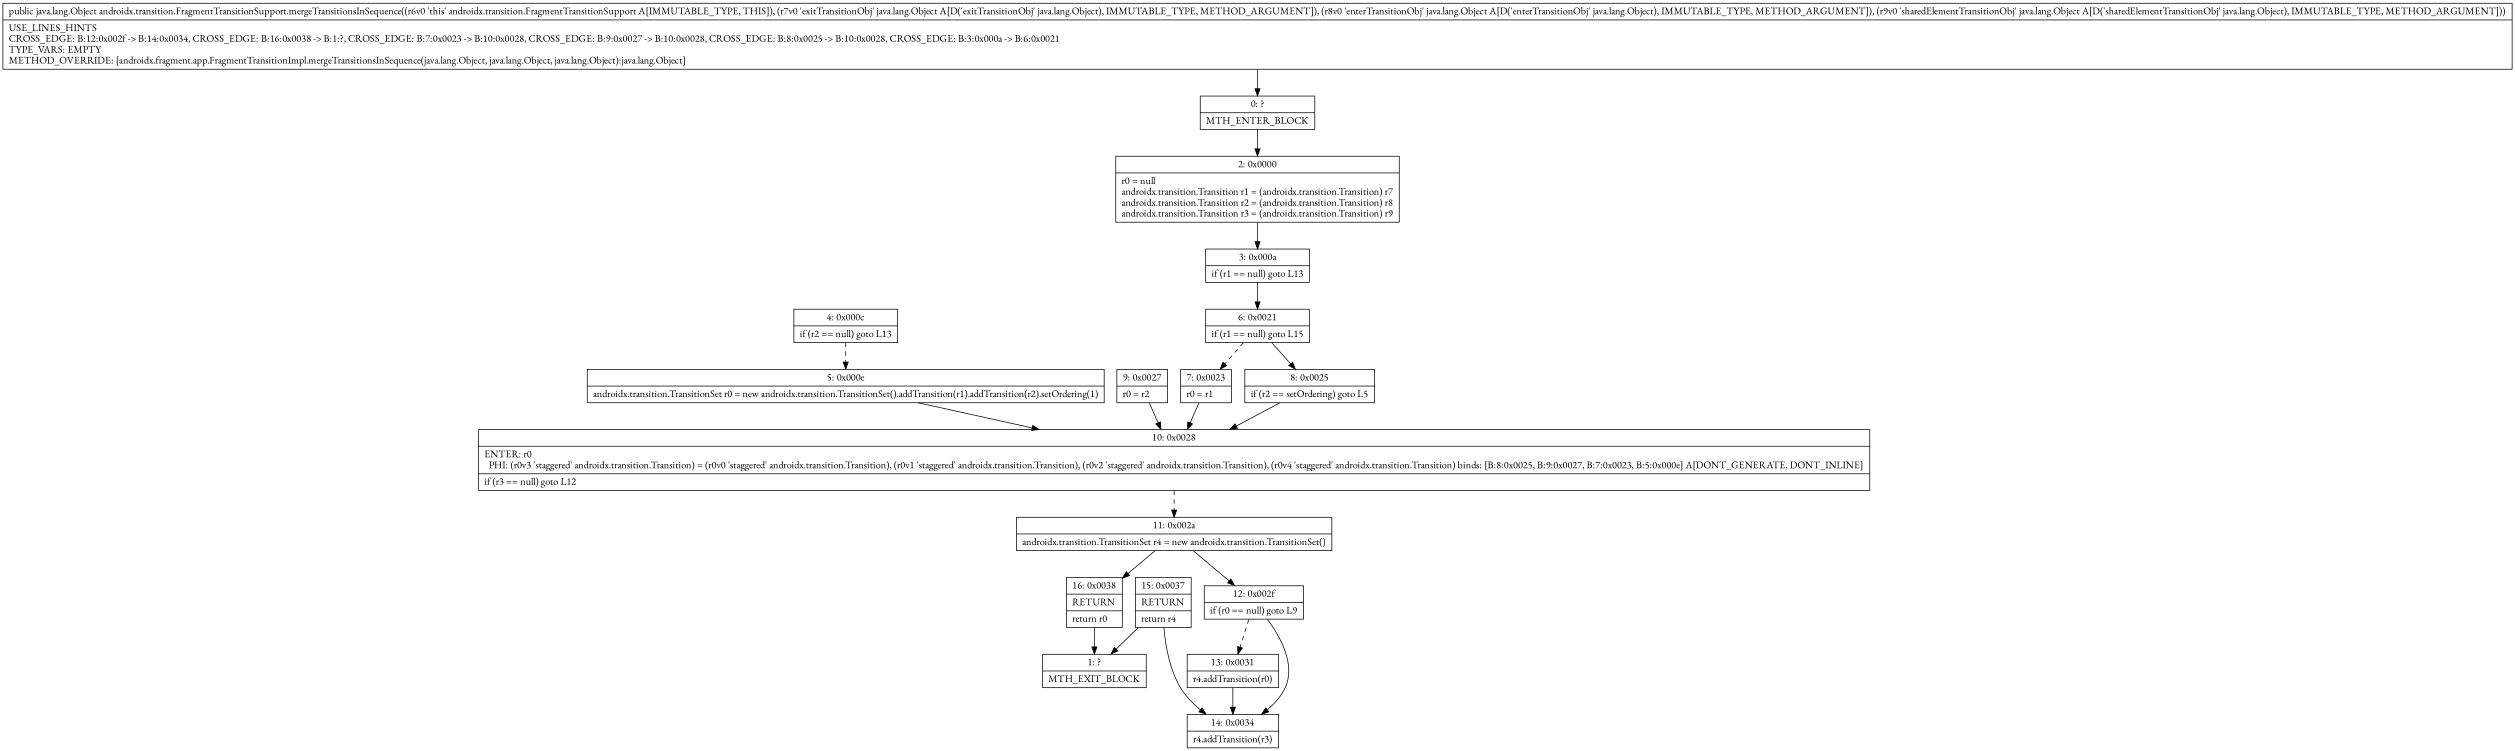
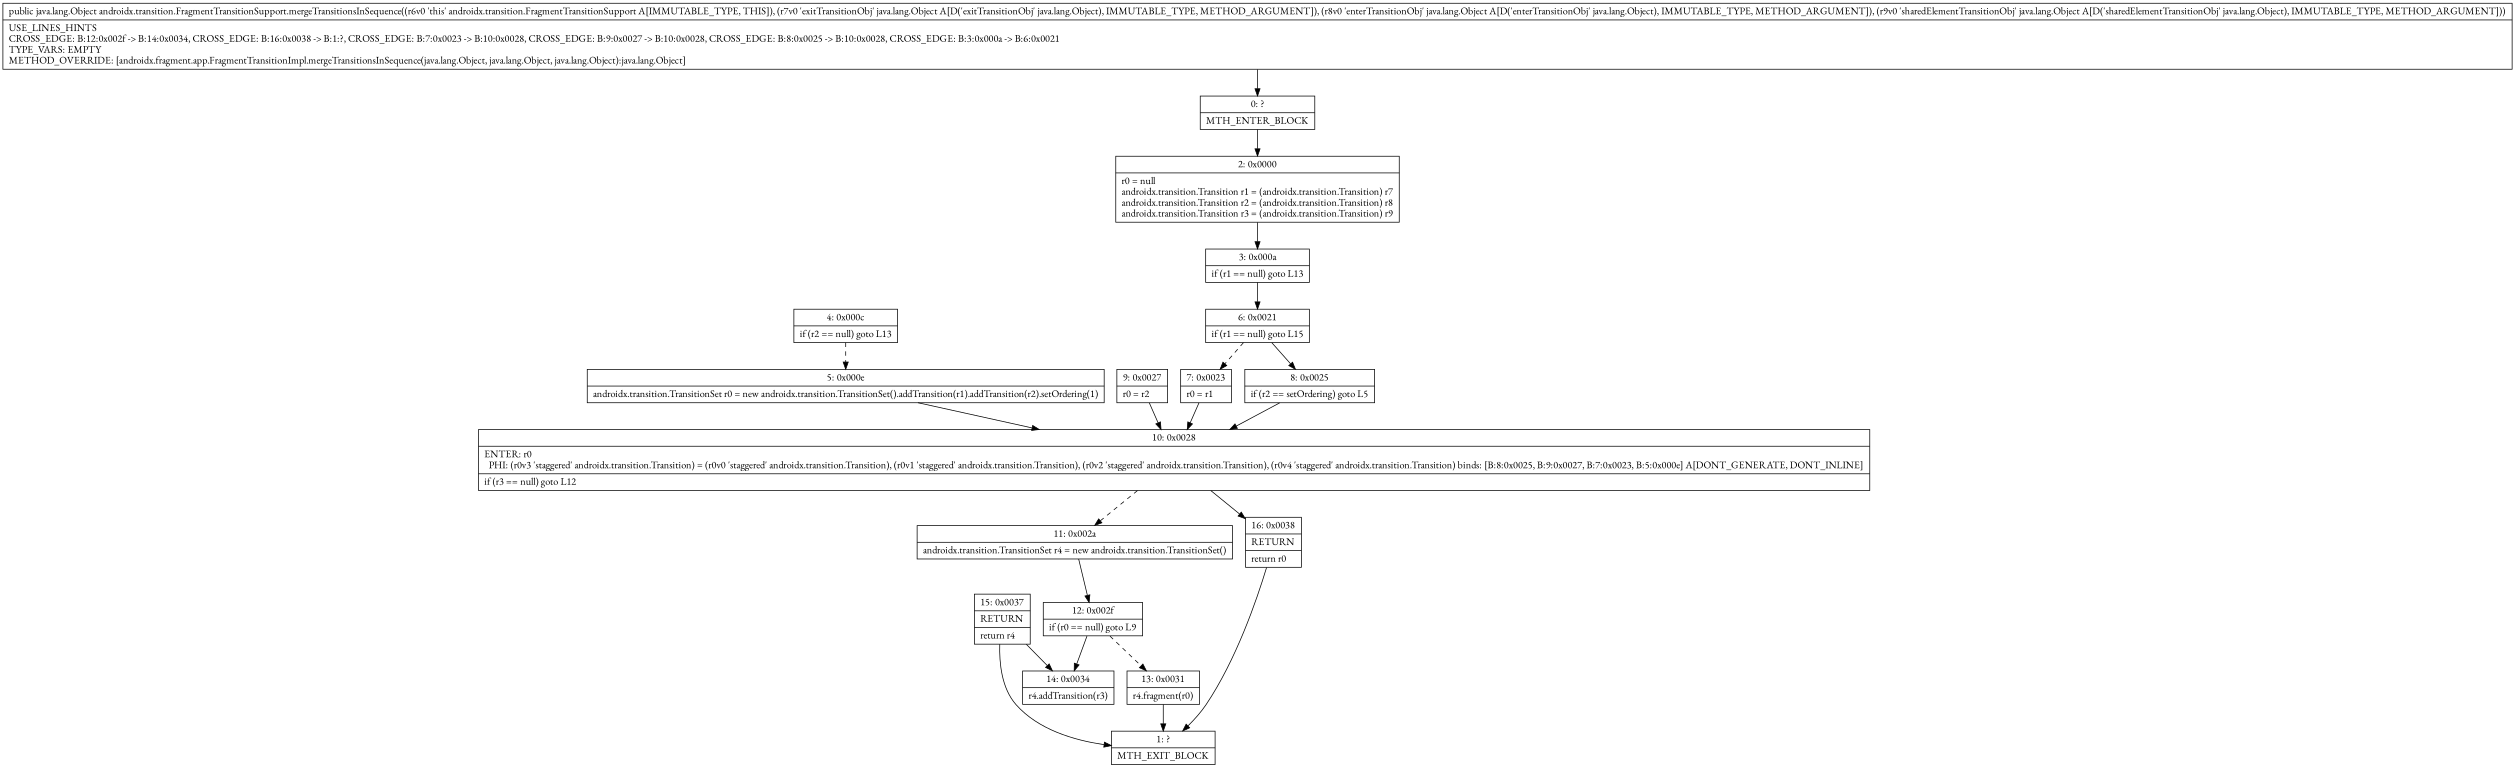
(1142, 562) -> (1225, 502)
(1233, 679) -> (1163, 696)
(1233, 697) -> (1163, 714)
